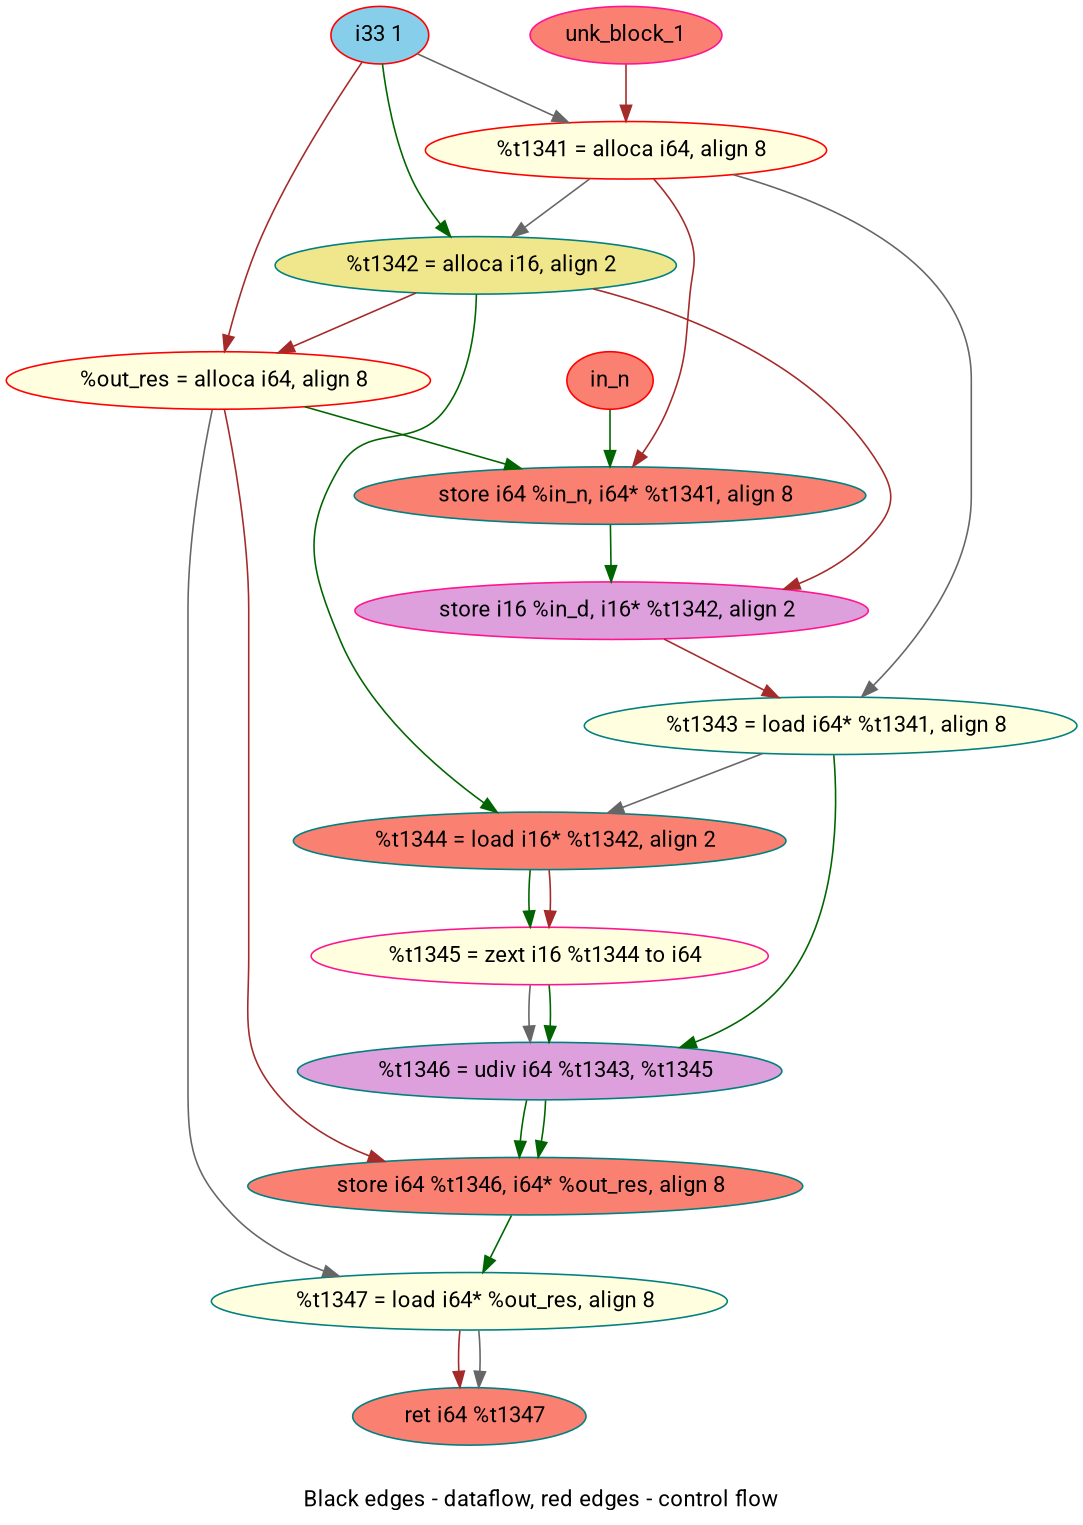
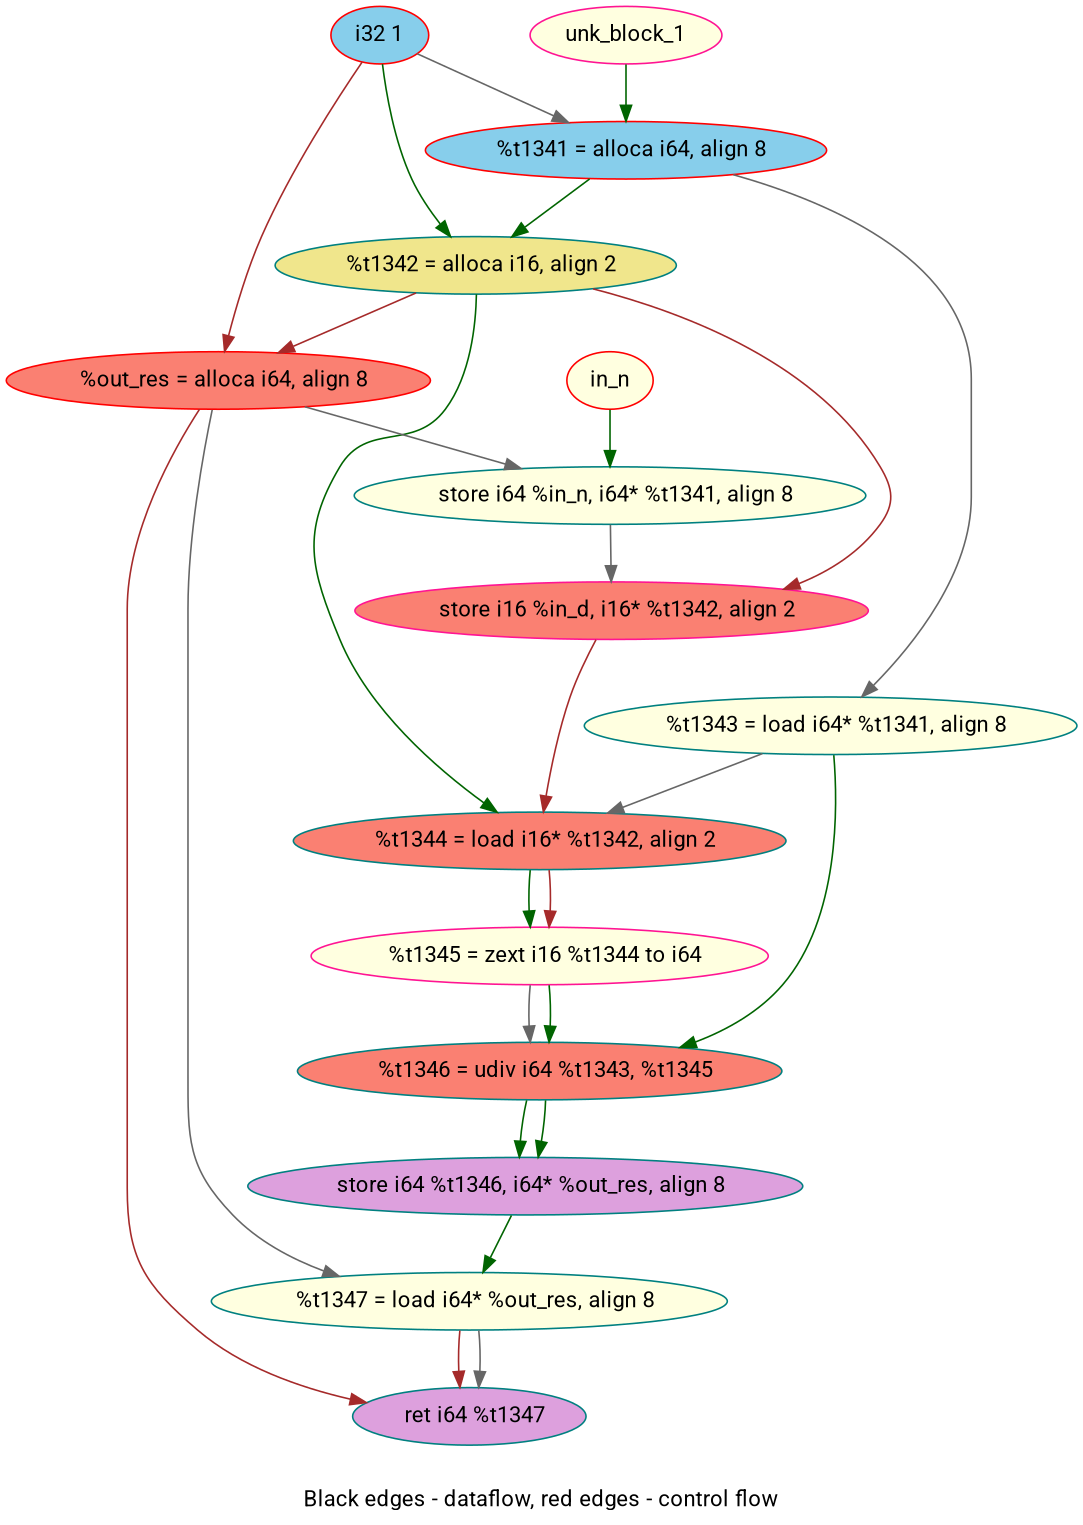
(380, 35) -> (380, 35)
(626, 35) -> (626, 35)
(626, 85) -> (626, 85)
(626, 150) -> (626, 150)
(557, 203) -> (557, 203)
(689, 308) -> none
(218, 380) -> (218, 380)
(610, 380) -> (610, 380)
(420, 440) -> (420, 440)
(610, 496) -> (610, 496)
(611, 545) -> (611, 545)
(612, 611) -> (612, 611)
(714, 665) -> (564, 716)
(249, 811) -> (127, 959)
(540, 1071) -> (540, 1071)
(525, 1186) -> (525, 1186)
(469, 1416) -> (469, 1416)
